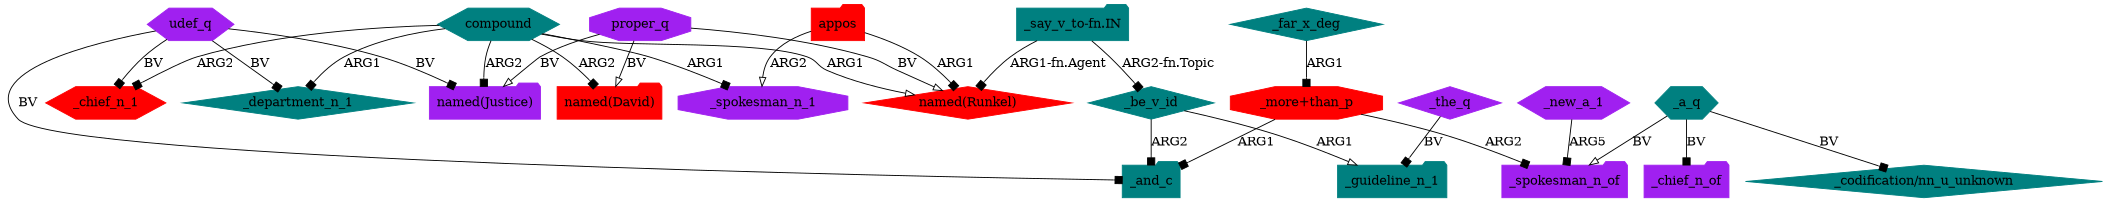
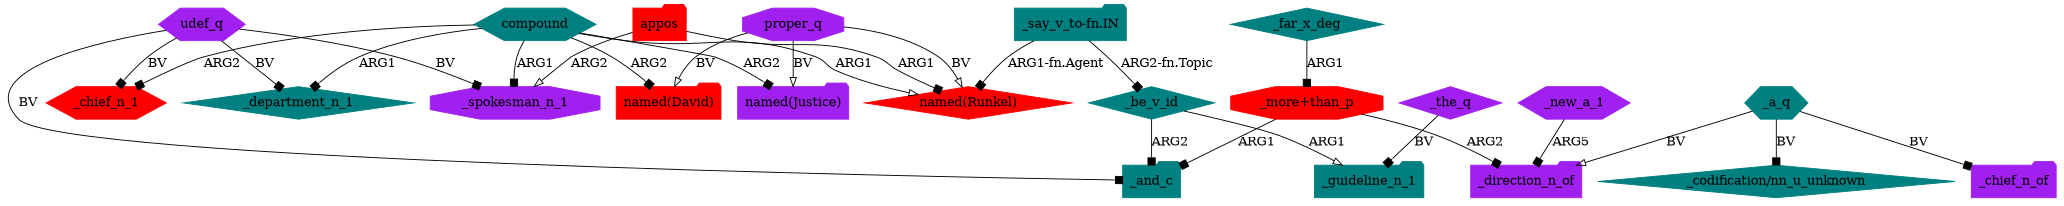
(340, 46) -> (357, 48)
(1565, 181) -> (1526, 181)
